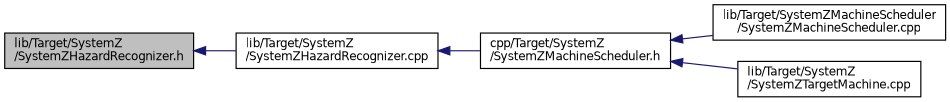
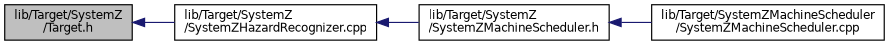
(99, 51) -> (68, 22)
(576, 51) -> (514, 22)
(829, 79) -> none
